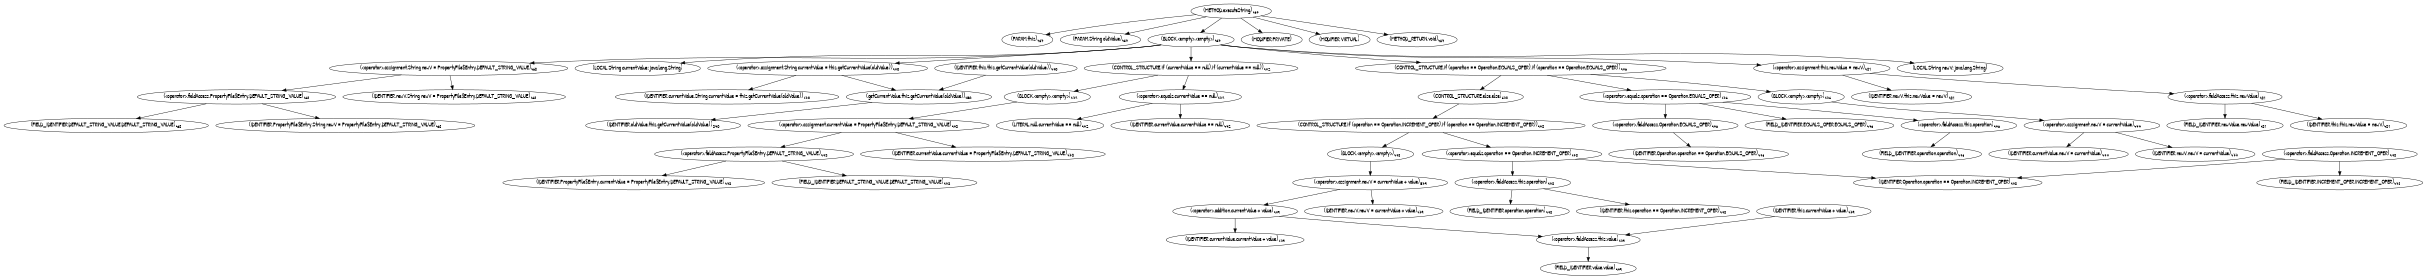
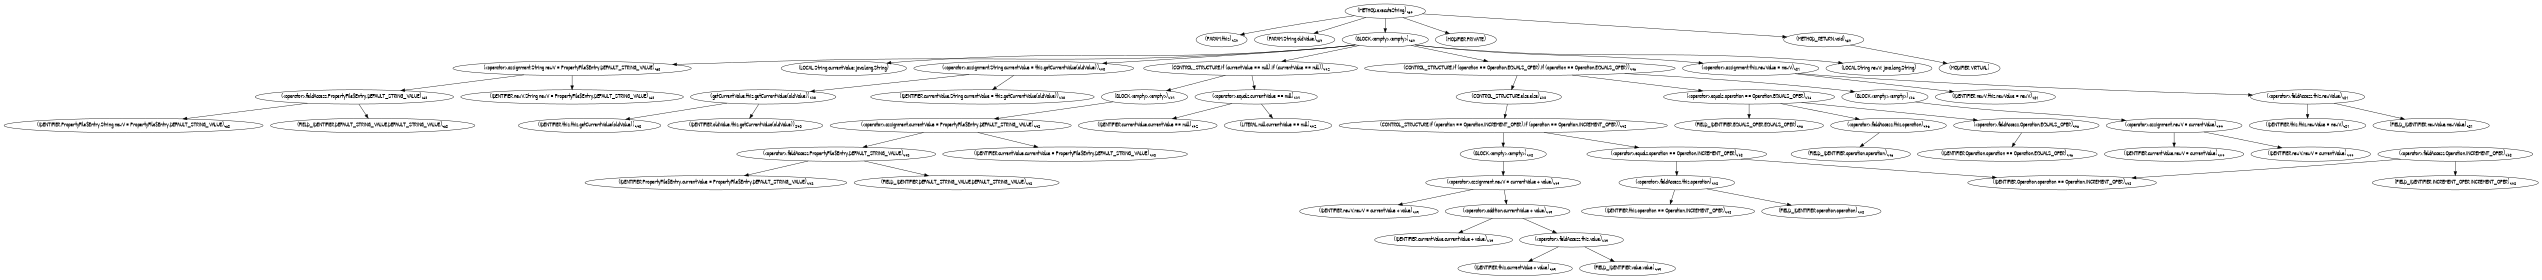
(1285, 25) -> (1897, 54)
(1041, 39) -> (1235, 39)
(964, 82) -> (678, 111)
(969, 96) -> (813, 96)
(1423, 182) -> (1556, 182)
(1702, 225) -> (1545, 253)
